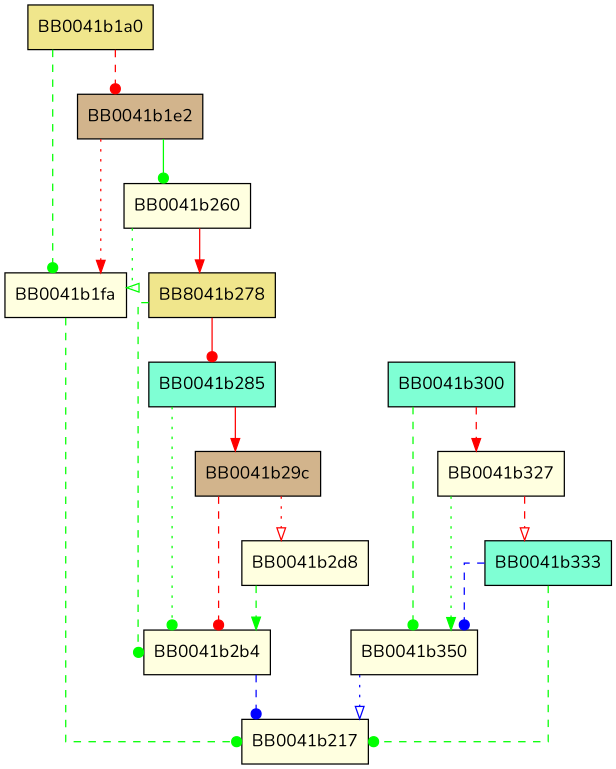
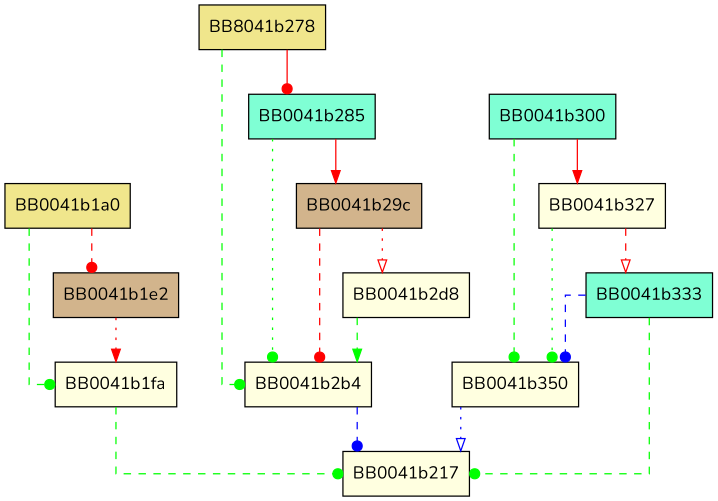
(187, 206) -> none
(476, 423) -> (577, 155)
(451, 557) -> (552, 290)
